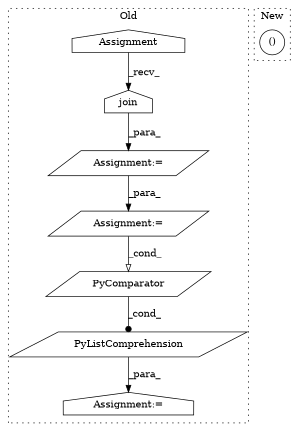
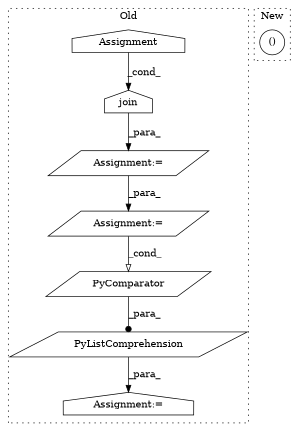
(144, 73) -> (144, 73)
(144, 314) -> (144, 314)
